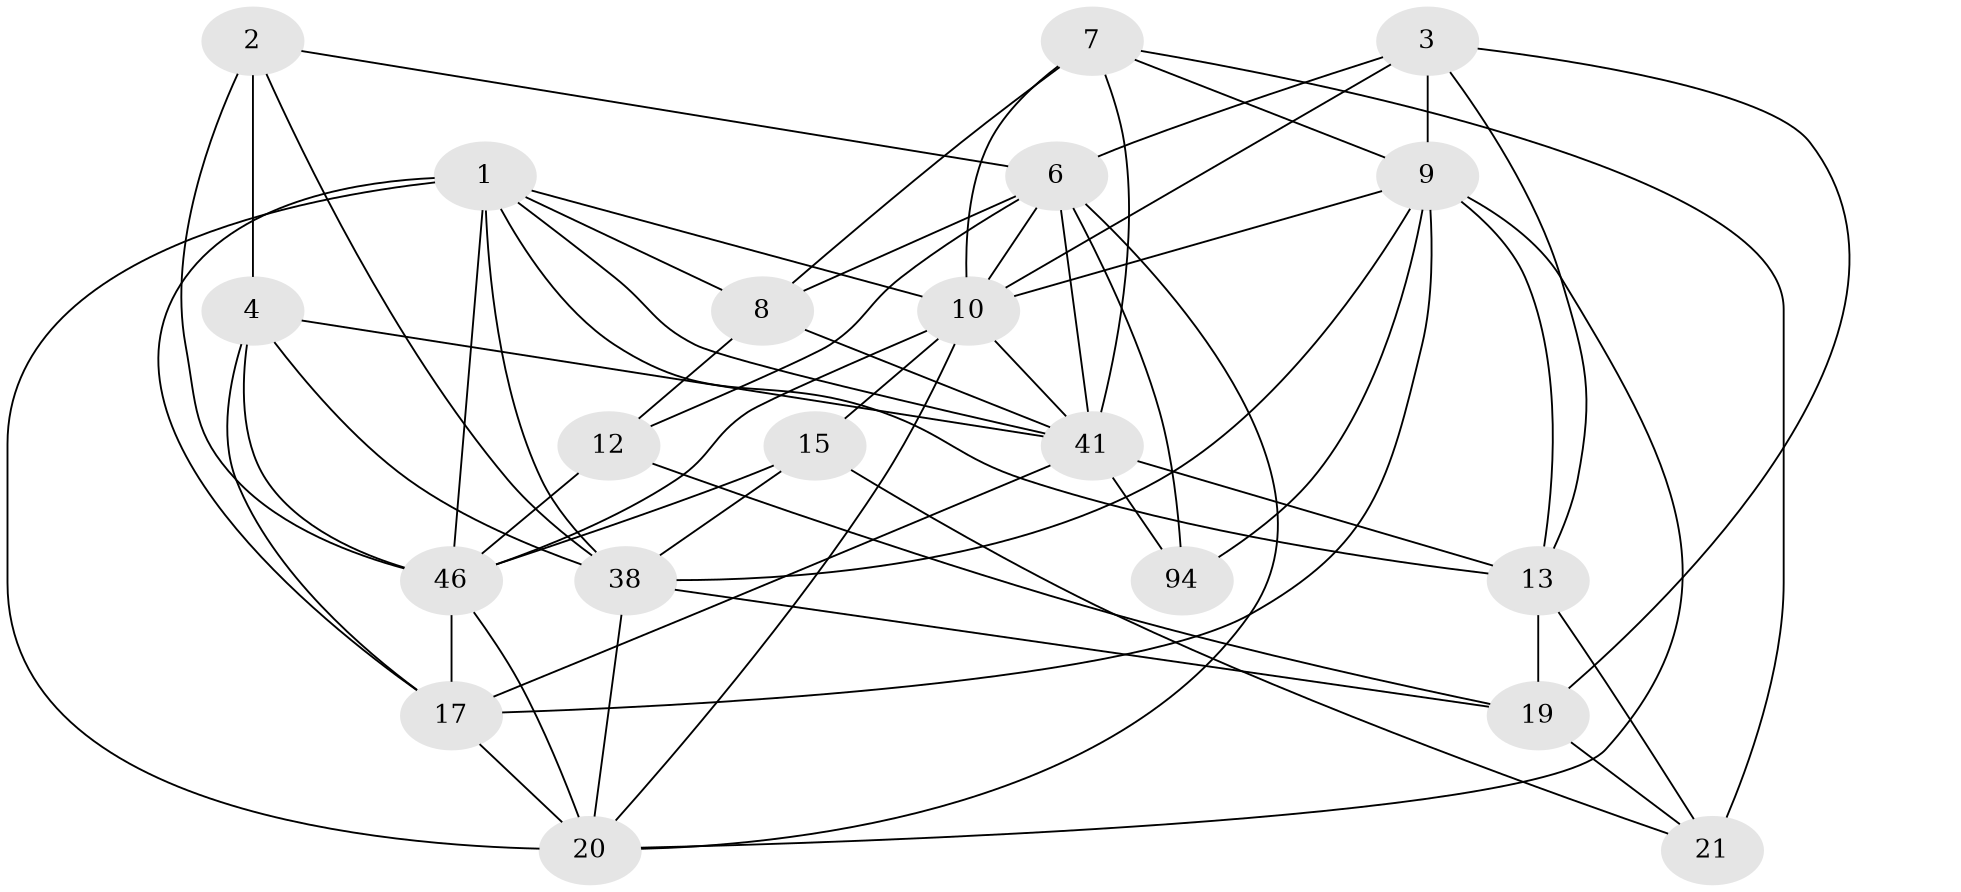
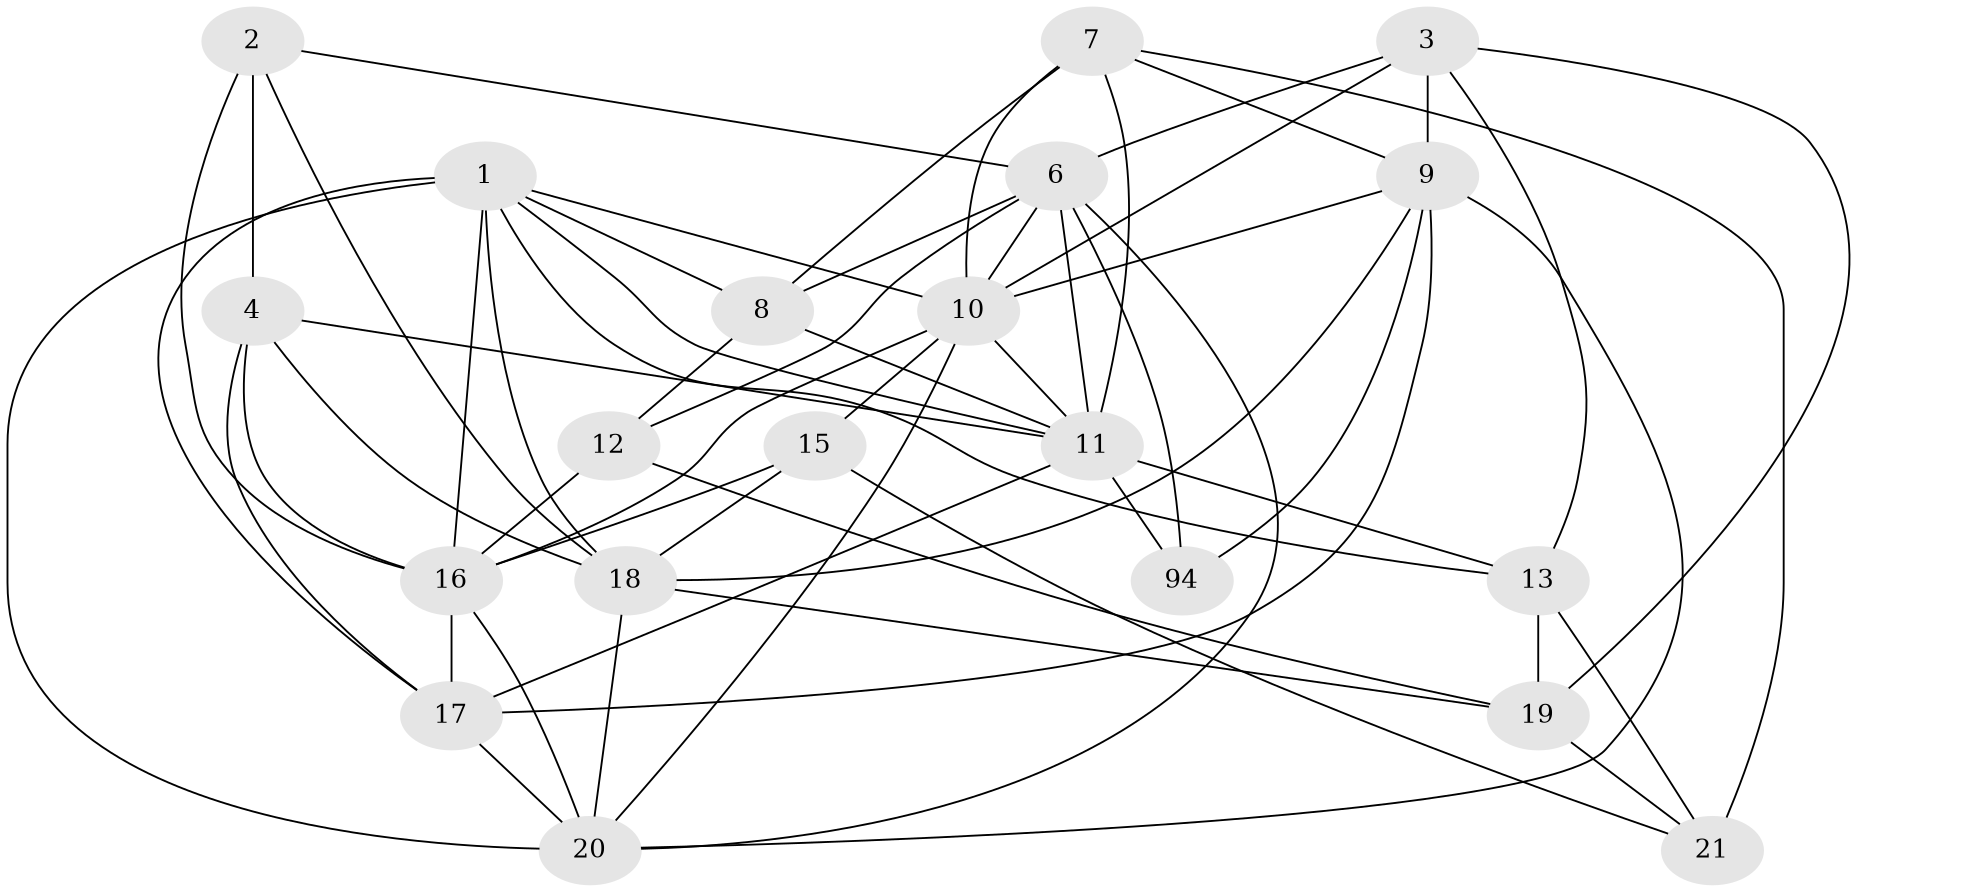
(1547, 361) -> none
(1092, 446) -> (1092, 446)
(452, 581) -> (452, 581)
(626, 581) -> (626, 581)
